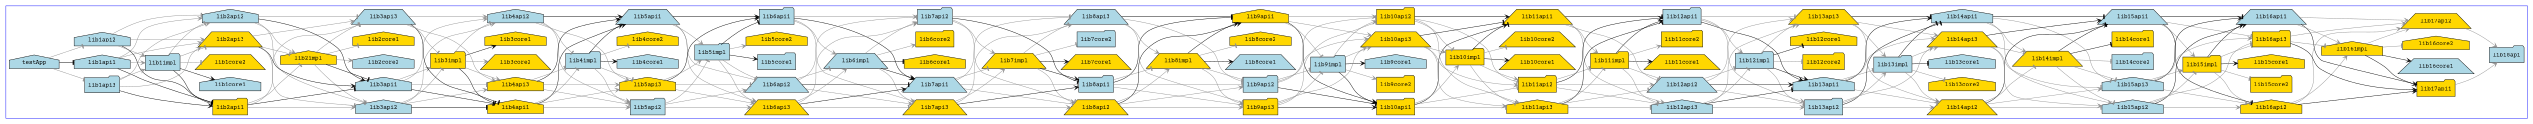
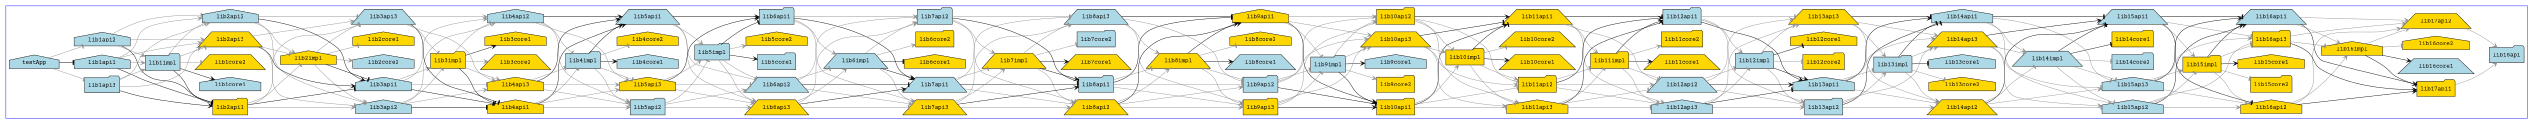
(2047, 59) -> (2047, 59)
(1010, 85) -> (1010, 85)
